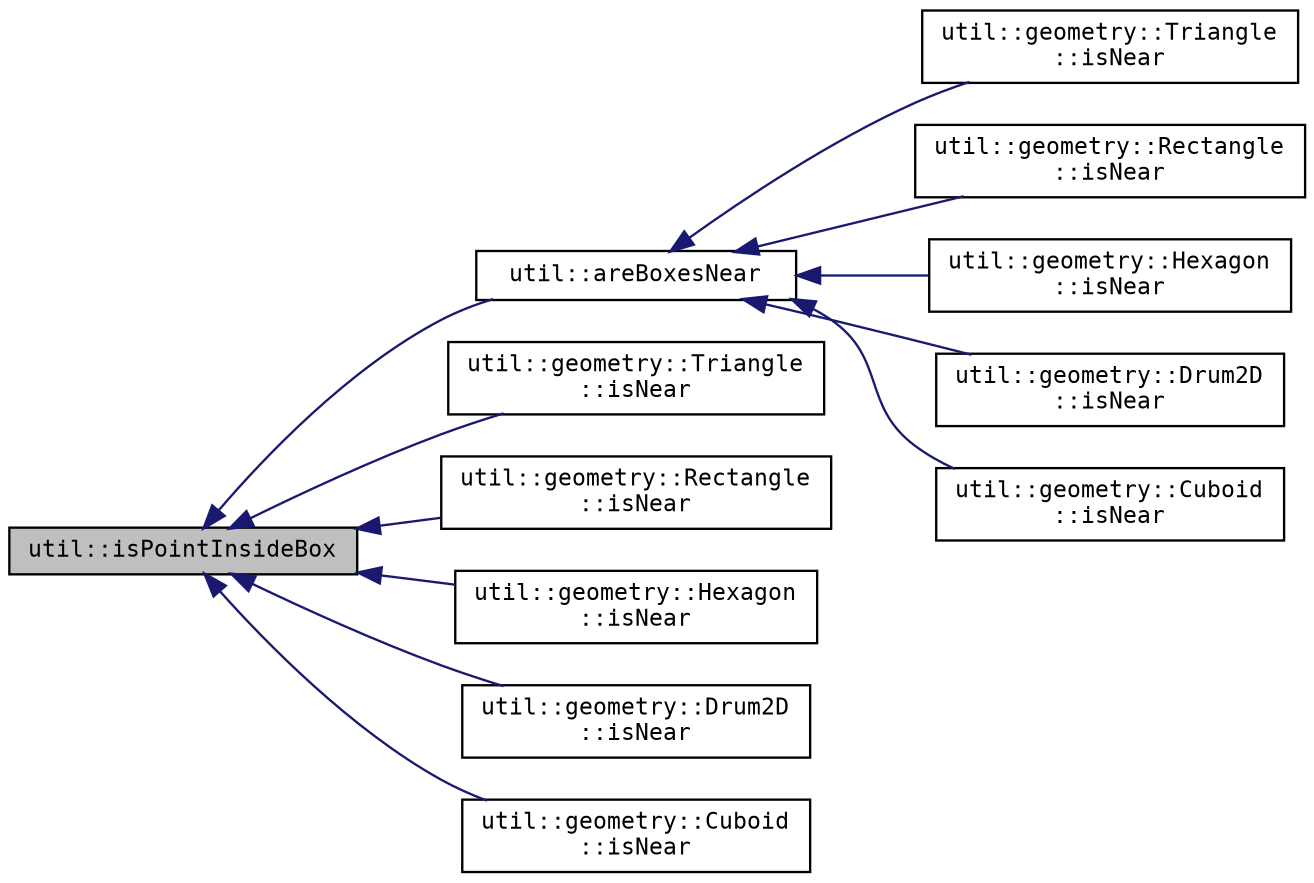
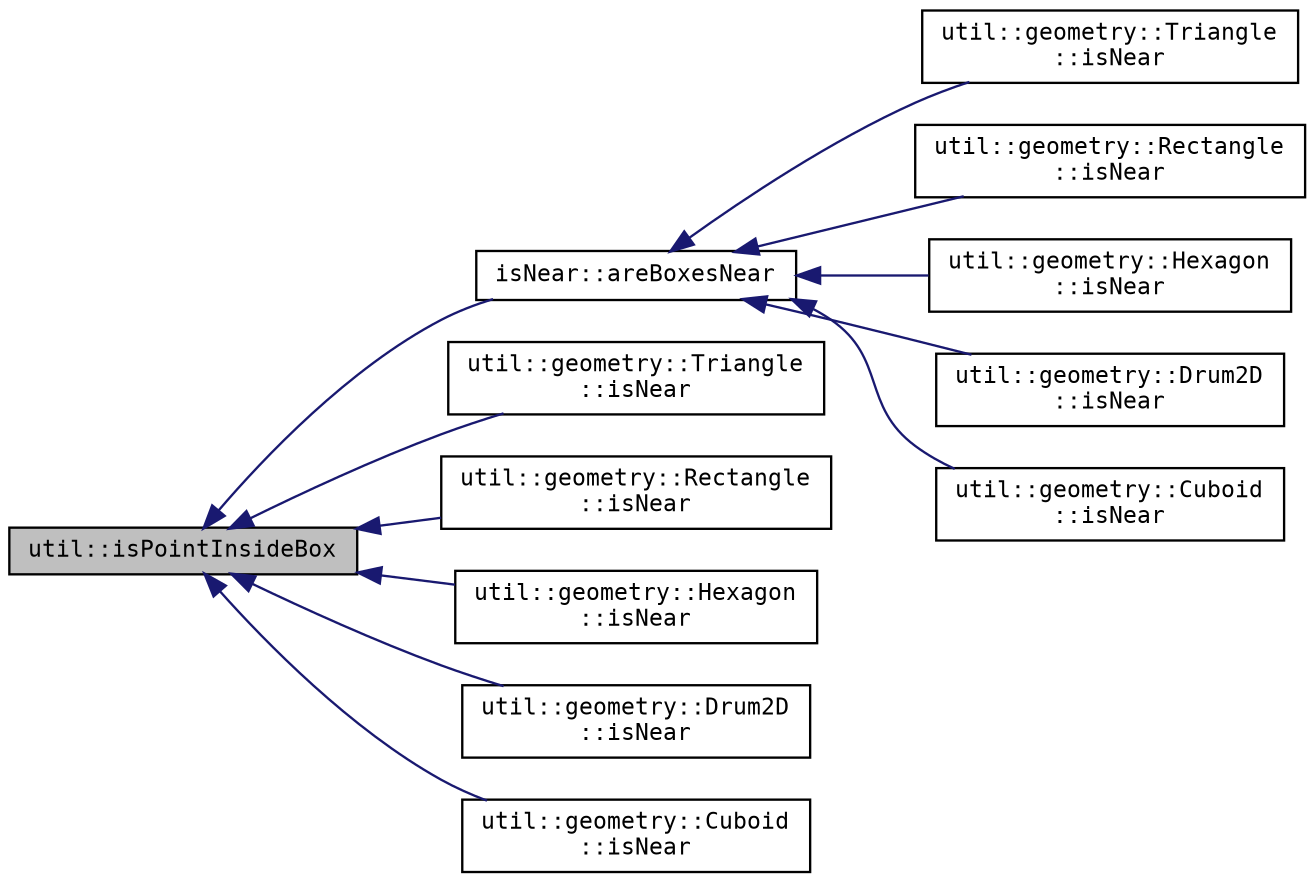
(636, 275) -> (636, 275)
